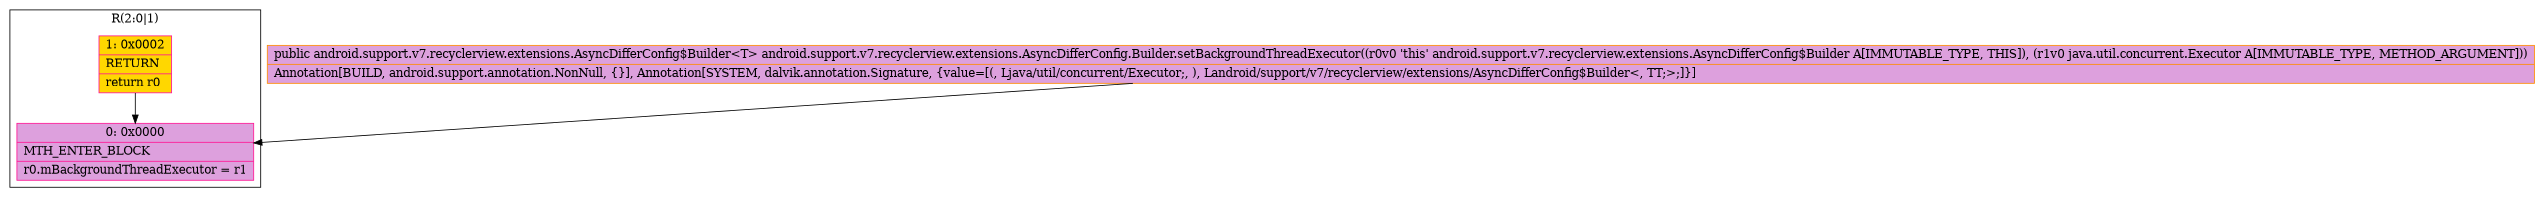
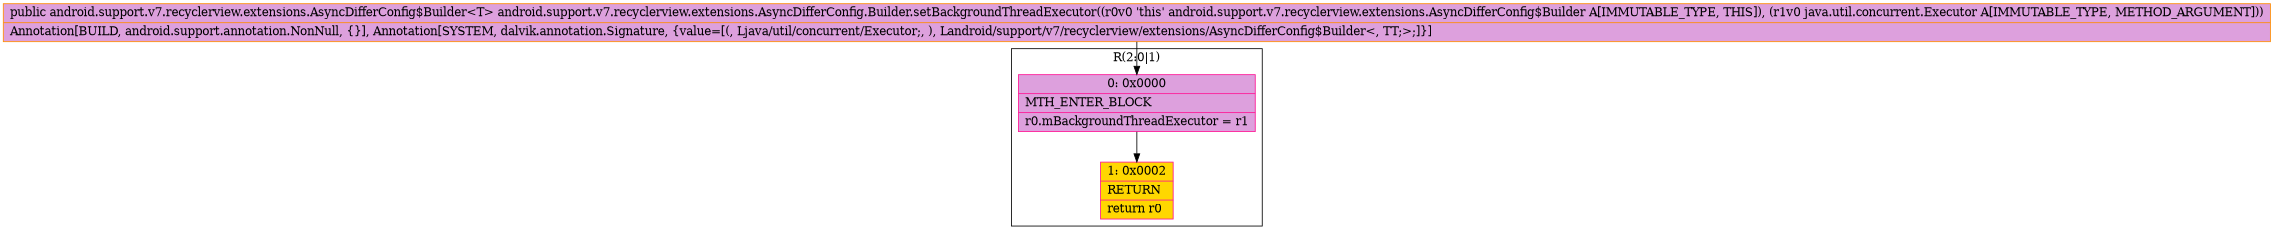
(135, 104) -> (1137, 143)
